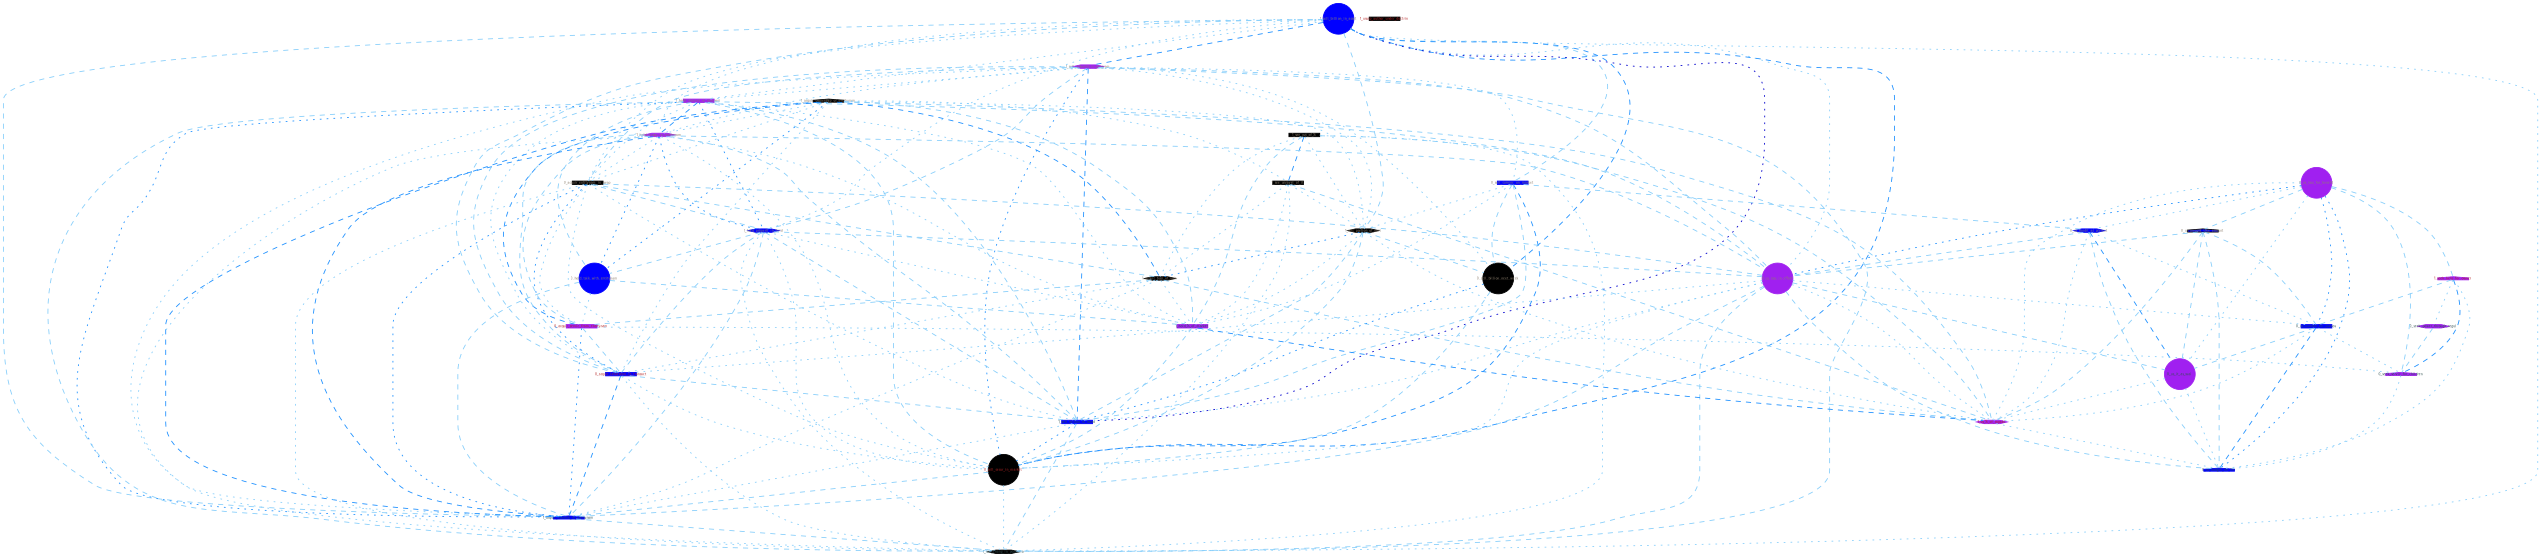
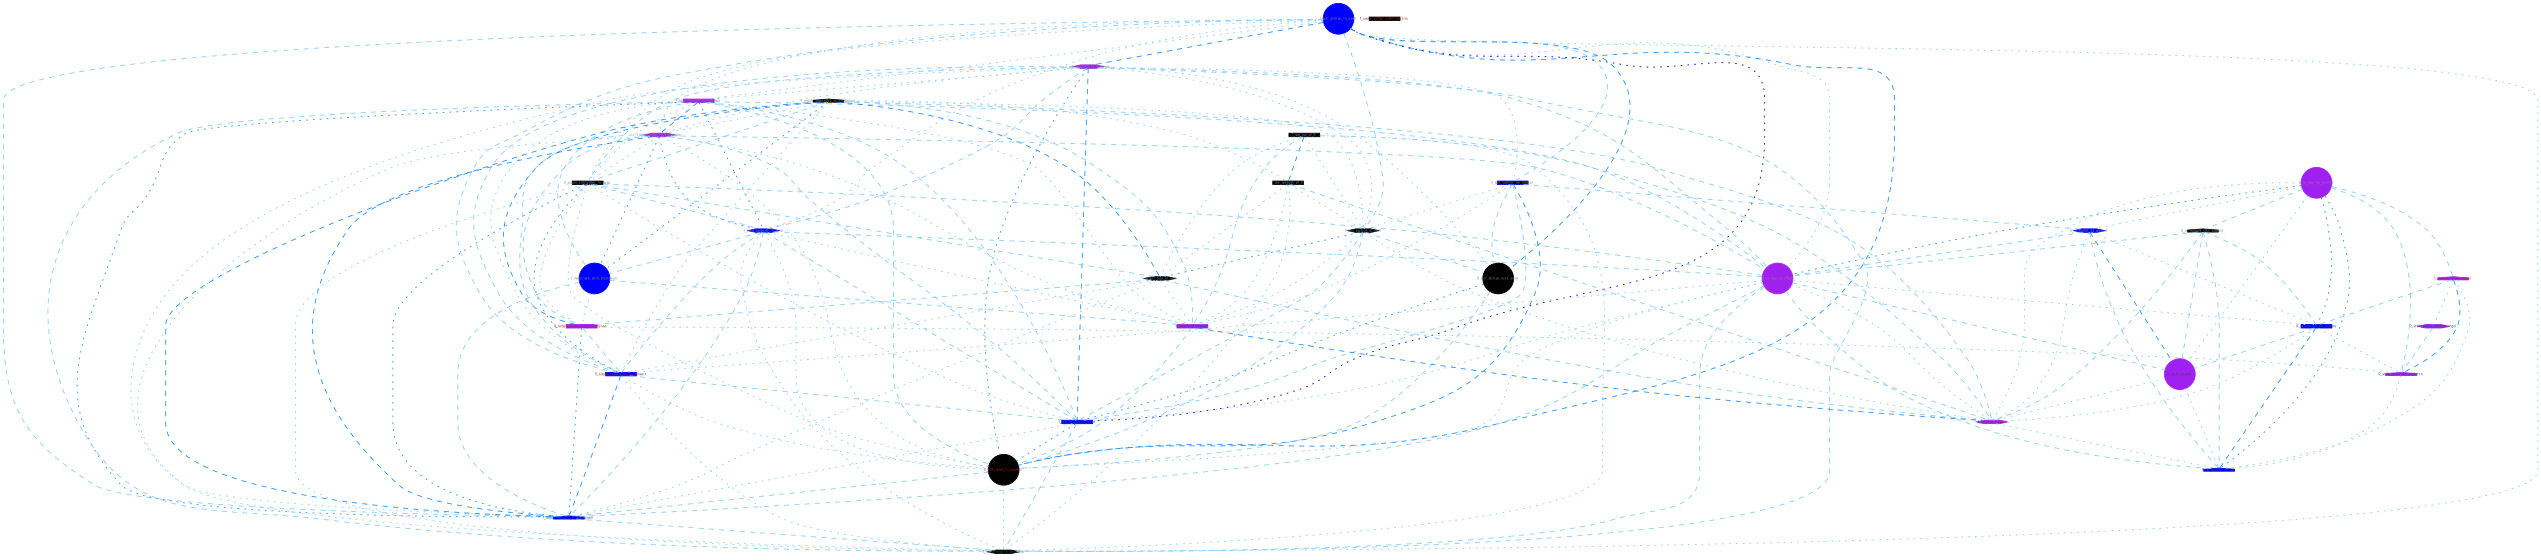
(744, 130) -> (744, 130)
(1513, 183) -> (1513, 183)
(2203, 231) -> (2203, 231)
